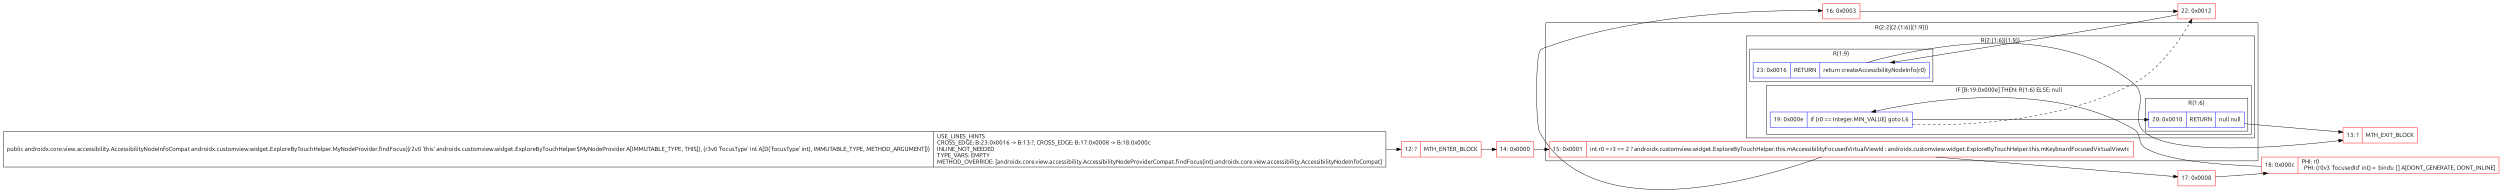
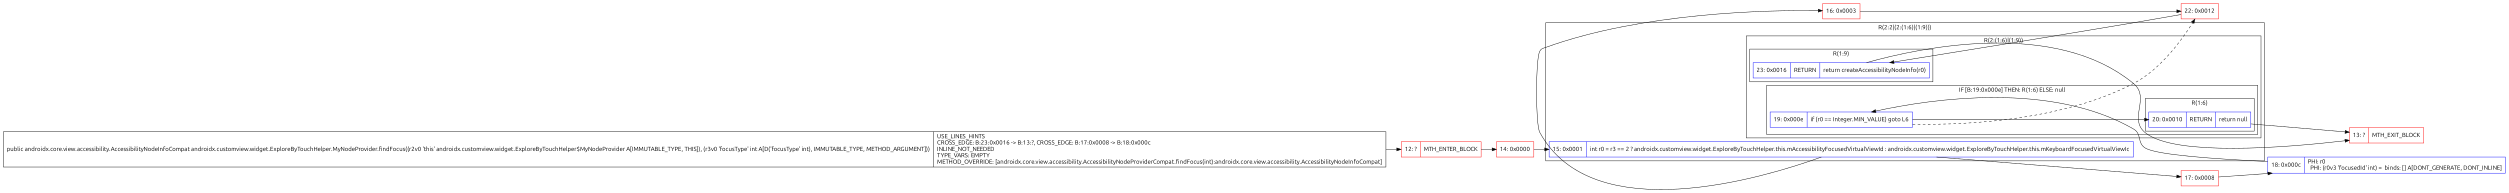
(2230, 119) -> (2233, 119)
(1841, 149) -> (1841, 149)
(2380, 165) -> (2387, 165)
